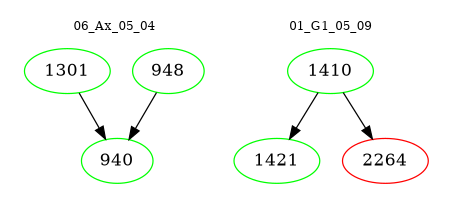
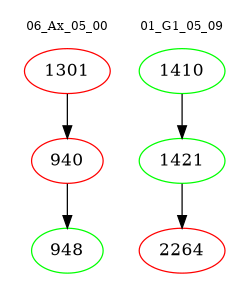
(115, 27) -> (67, 27)
(67, 71) -> (67, 71)
(354, 110) -> (182, 200)
(146, 111) -> (67, 200)
(117, 161) -> (67, 161)
